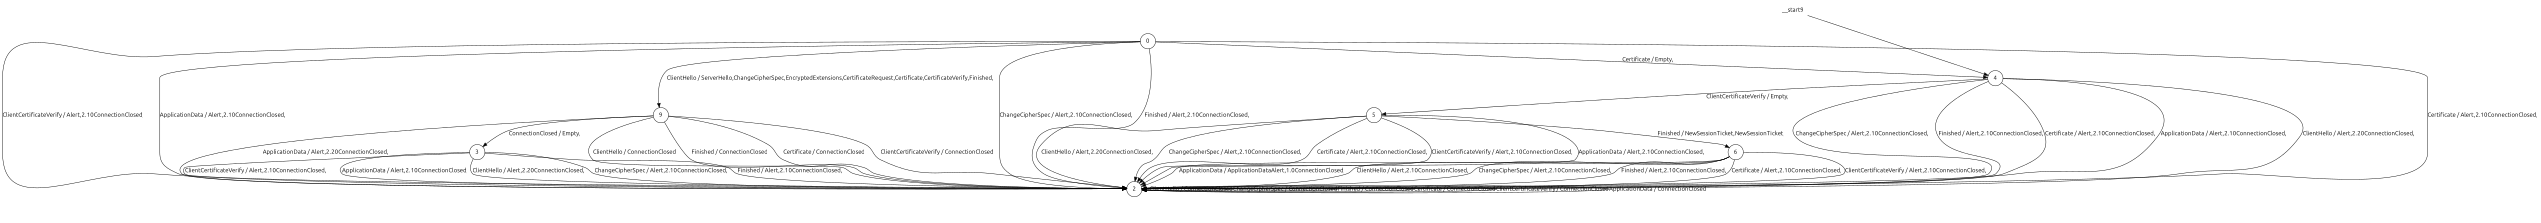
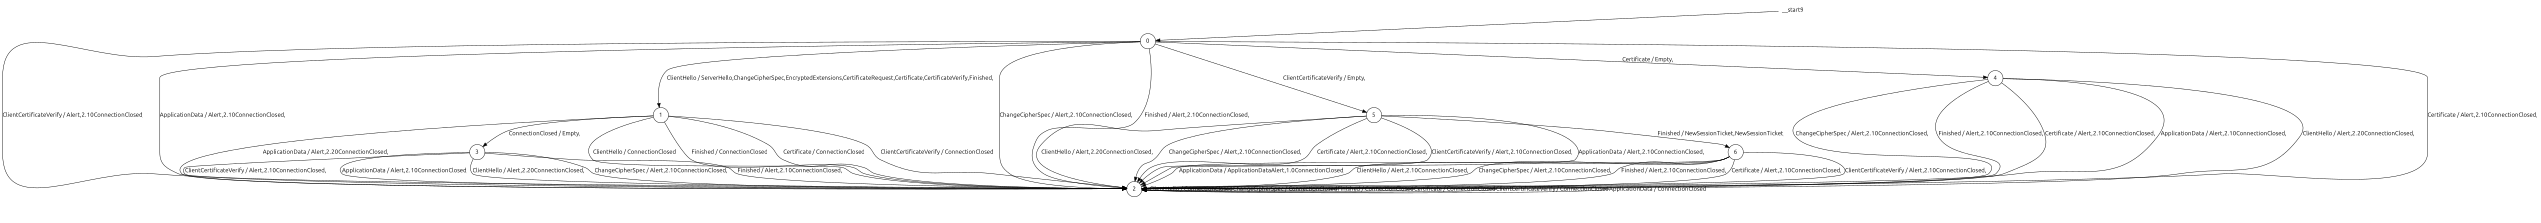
(1896, 45) -> (1469, 26)
(1687, 95) -> (1259, 78)
(661, 115) -> (661, 115)
